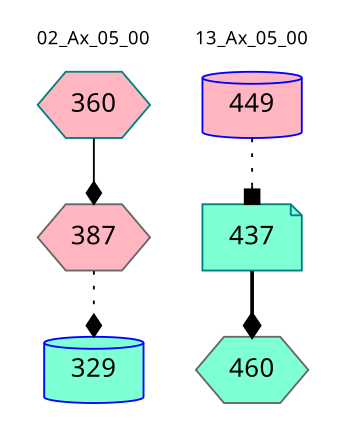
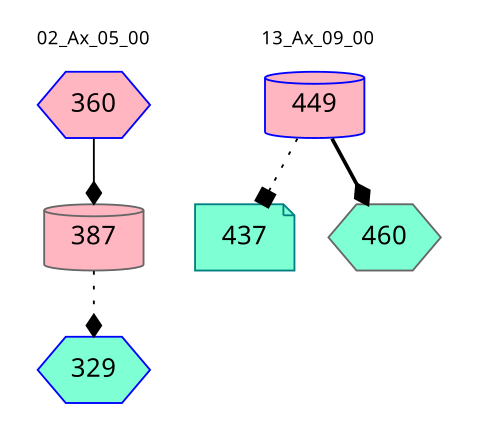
(252, 40) -> (318, 40)
(94, 105) -> (94, 105)
(94, 237) -> (94, 237)
(252, 293) -> (344, 162)
(94, 370) -> (94, 370)
